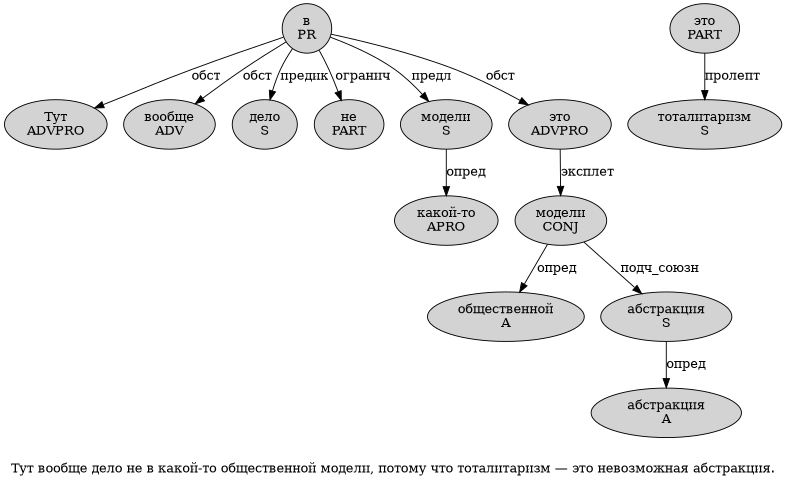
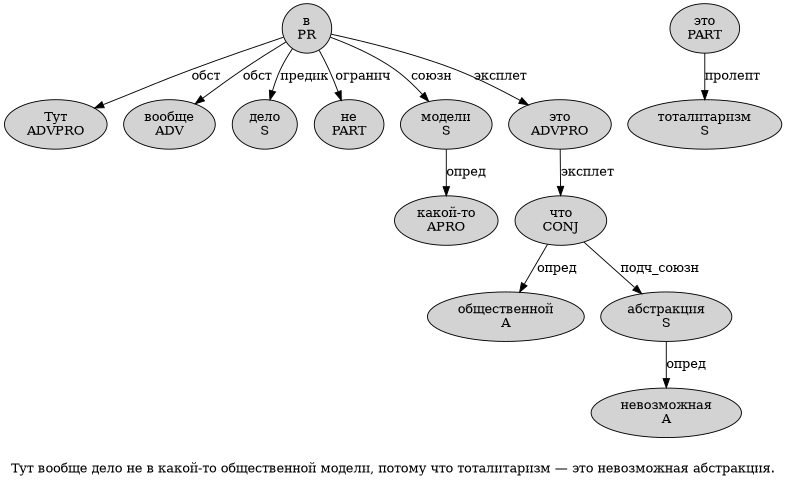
(432, 76) -> (432, 76)
(500, 76) -> (500, 76)
(561, 221) -> (561, 221)
(666, 413) -> (666, 413)
